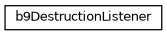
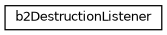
(83, 18) -> (83, 18)
